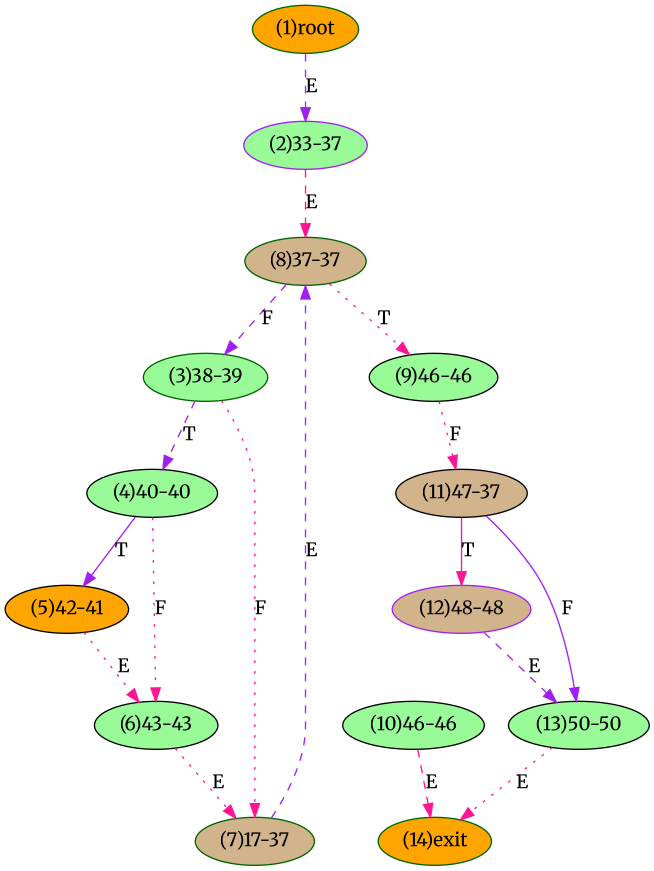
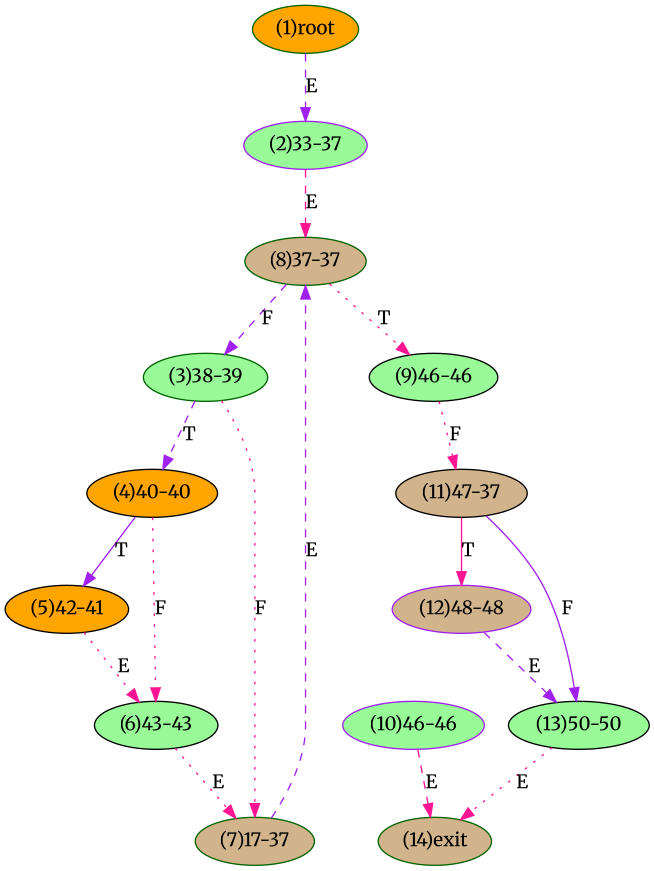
(152, 493) -> (152, 493)
(414, 725) -> (414, 725)
(435, 841) -> (435, 841)
